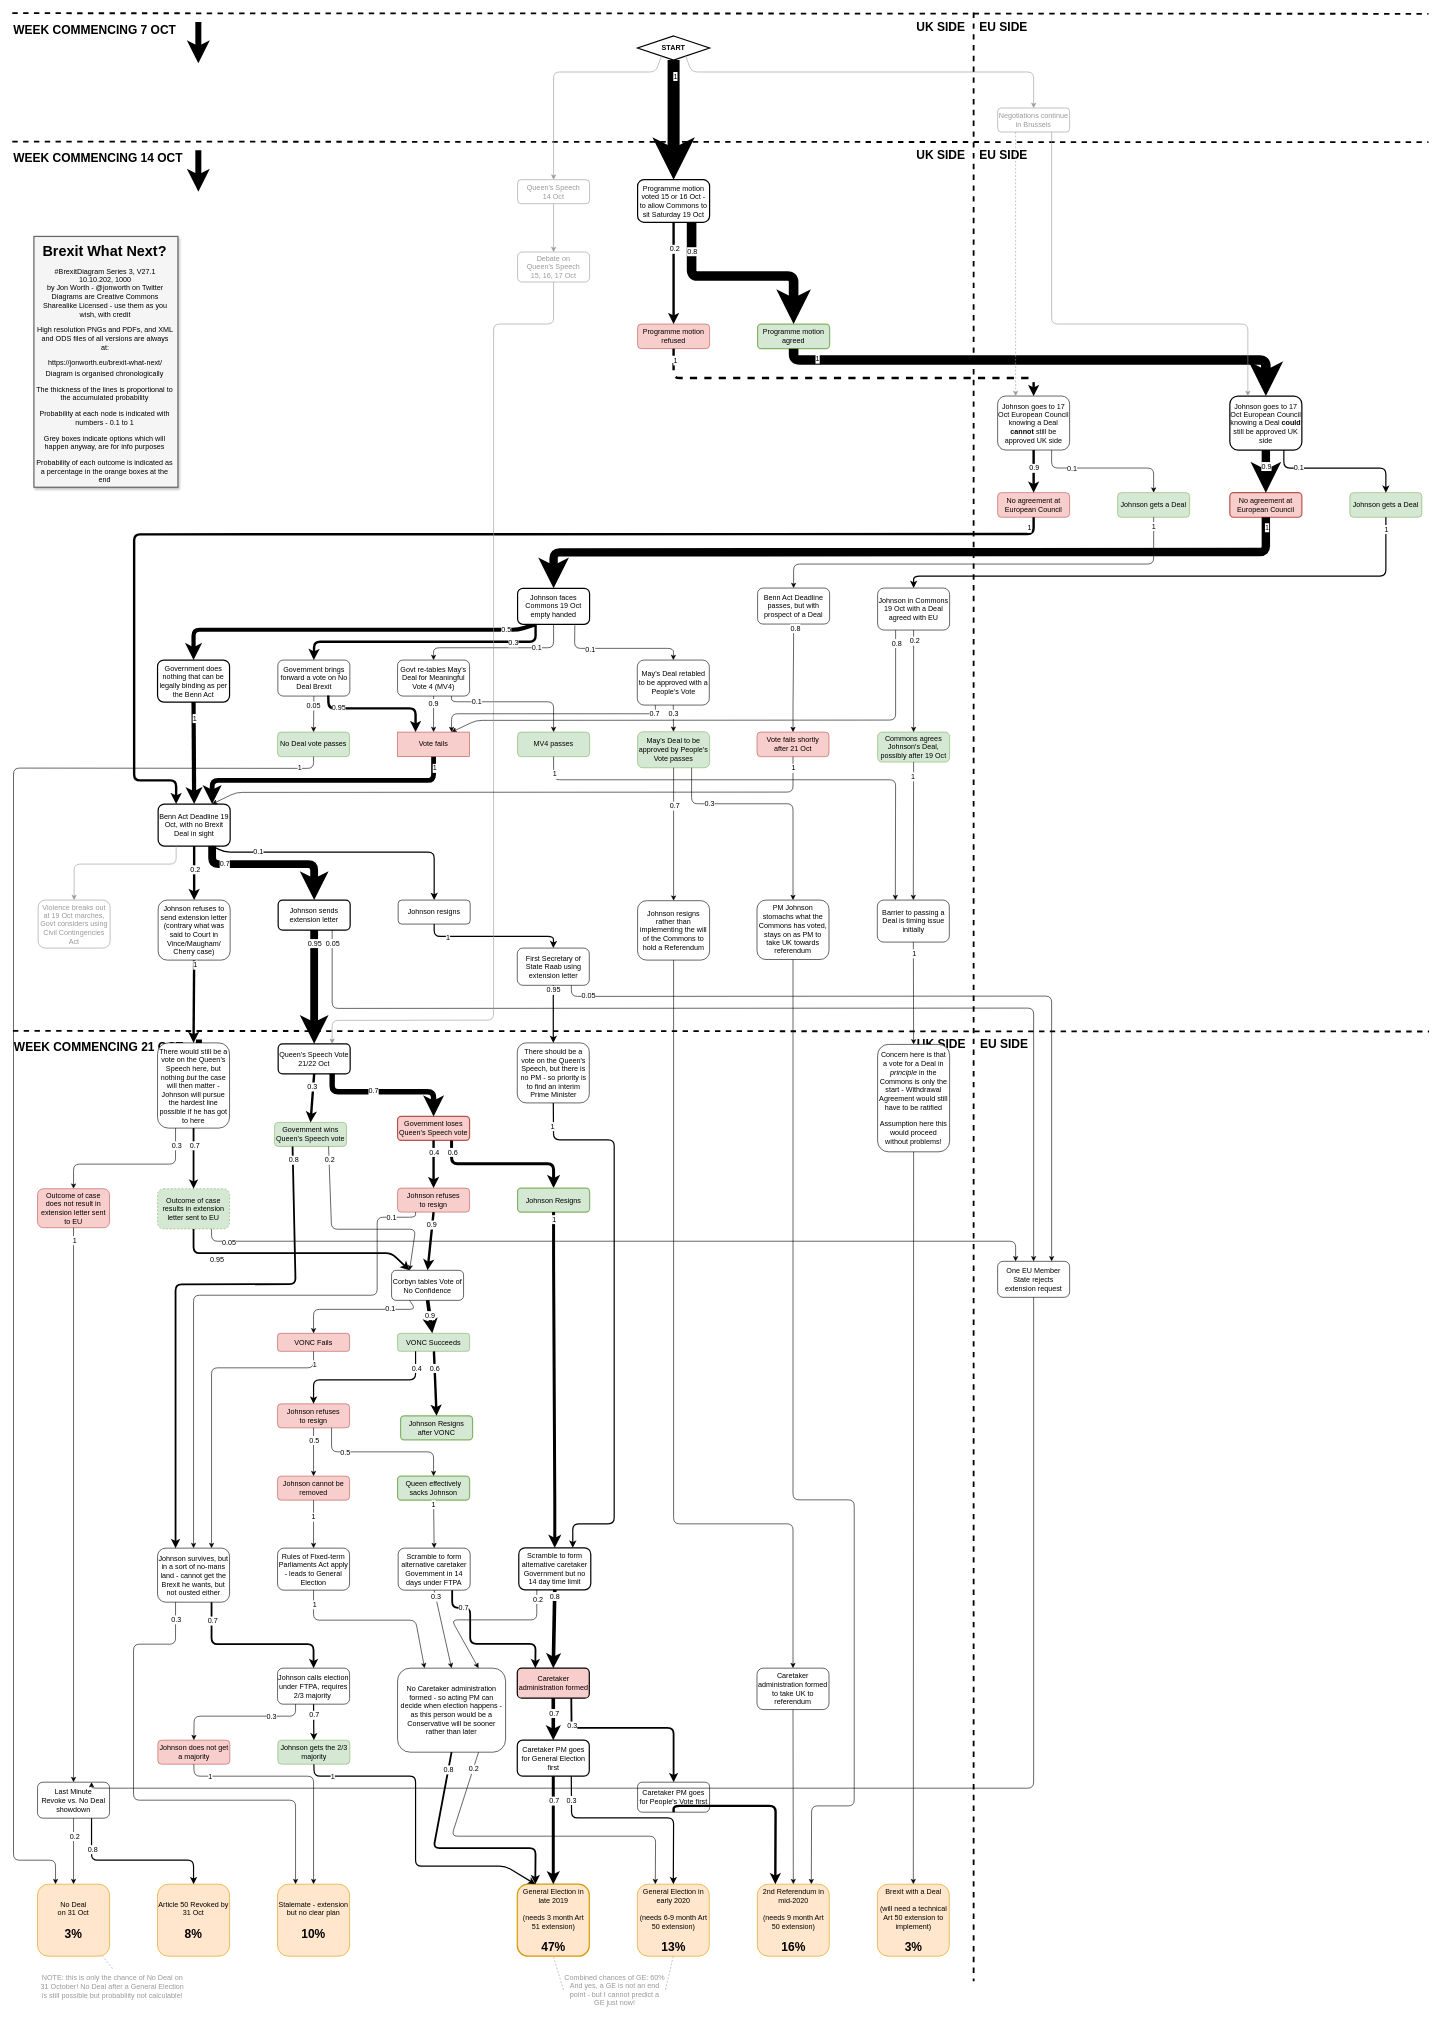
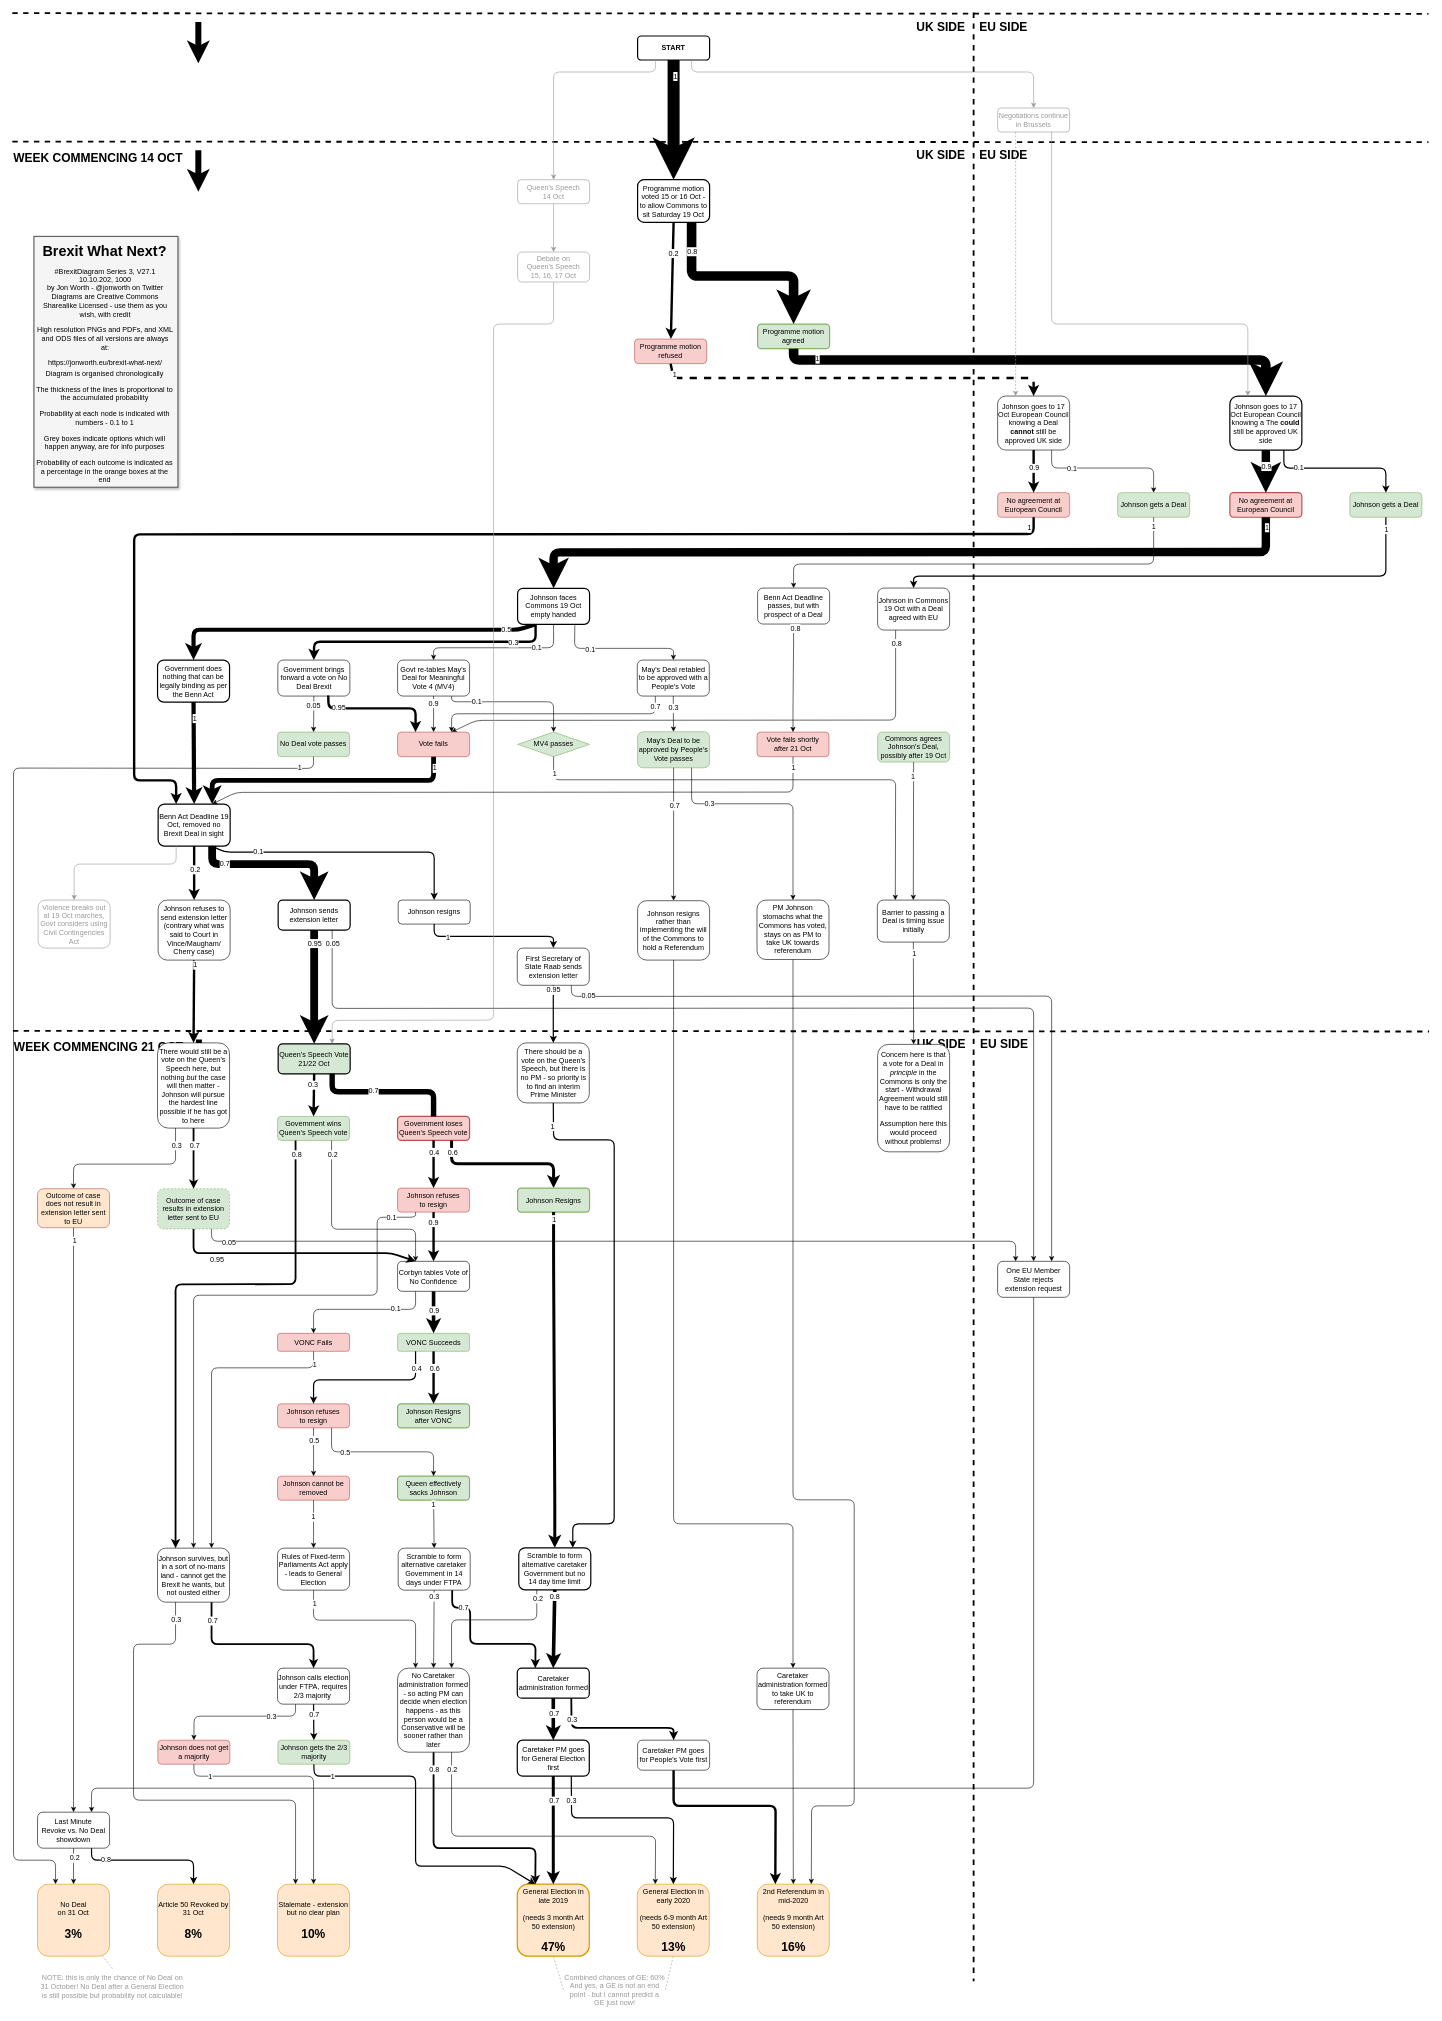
(99, 29) -> none
(674, 48) -> (674, 48)
(674, 336) -> (671, 351)
(1266, 423) -> (1266, 423)
(914, 679) -> none
(673, 683) -> (673, 678)
(434, 744) -> (434, 744)
(554, 744) -> (554, 744)
(194, 825) -> (194, 825)
(554, 967) -> (554, 967)
(314, 1059) -> (314, 1059)
(434, 1100) -> (434, 1107)
(311, 1134) -> (314, 1128)
(74, 1208) -> (74, 1208)
(428, 1285) -> (434, 1276)
(437, 1428) -> (434, 1416)
(913, 1487) -> none
(553, 1683) -> (553, 1683)
(452, 1710) -> (434, 1710)
(674, 1797) -> (674, 1755)
(74, 1800) -> (74, 1830)
(554, 1920) -> (554, 1920)
(913, 1920) -> none
